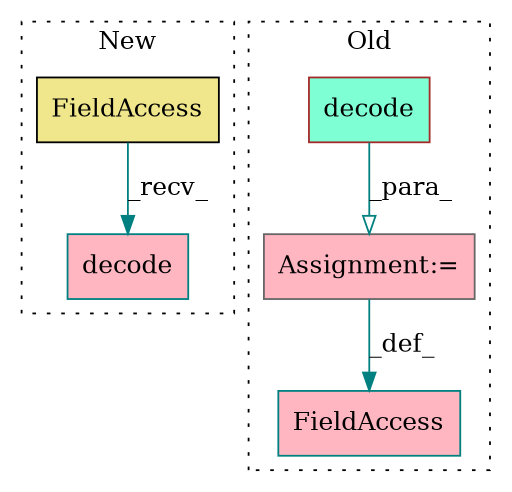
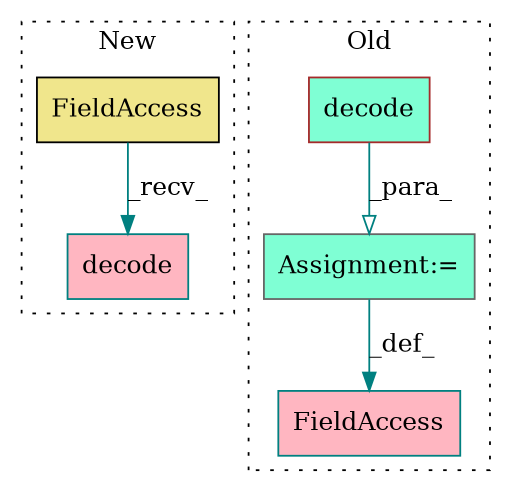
(369, 267) -> (369, 267)
